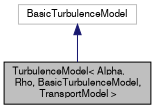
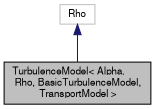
(77, 14) -> (77, 14)
